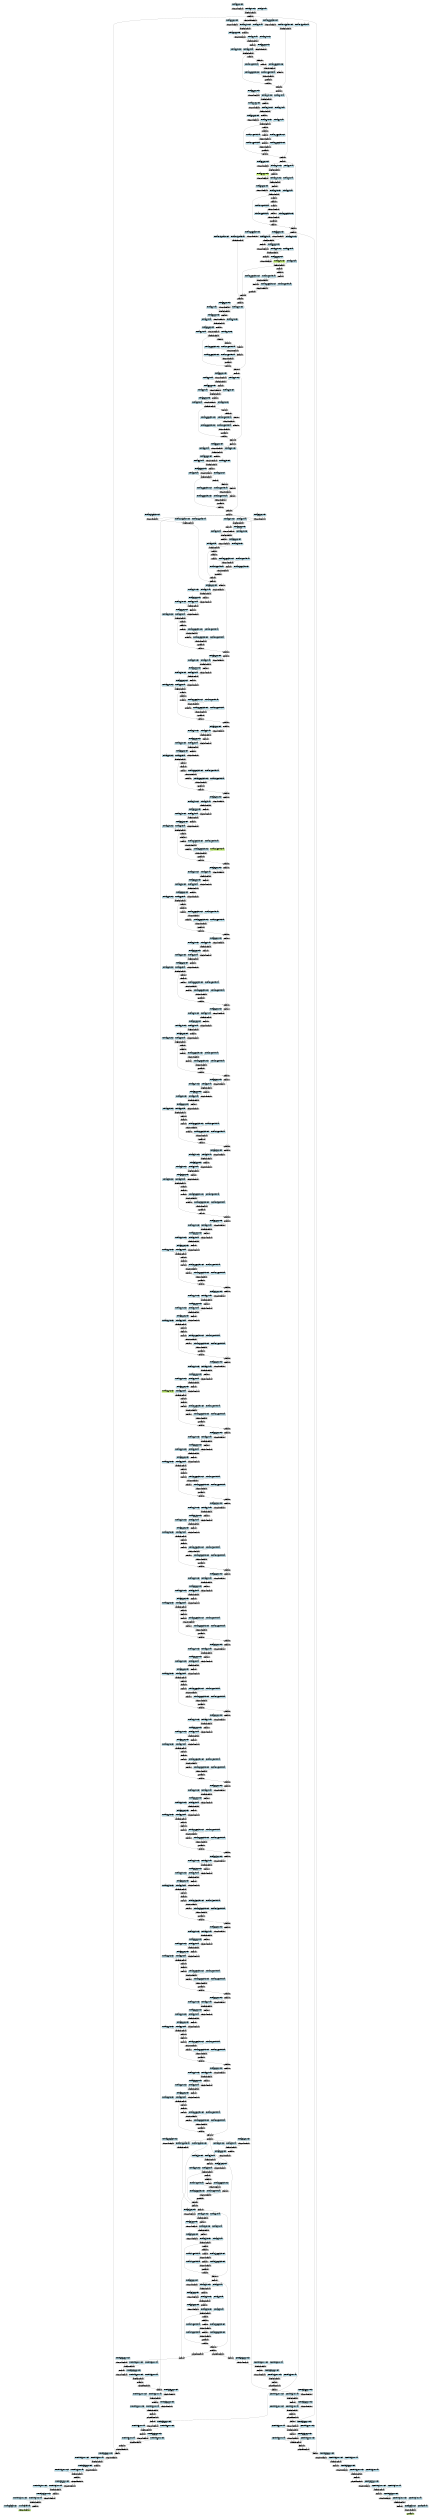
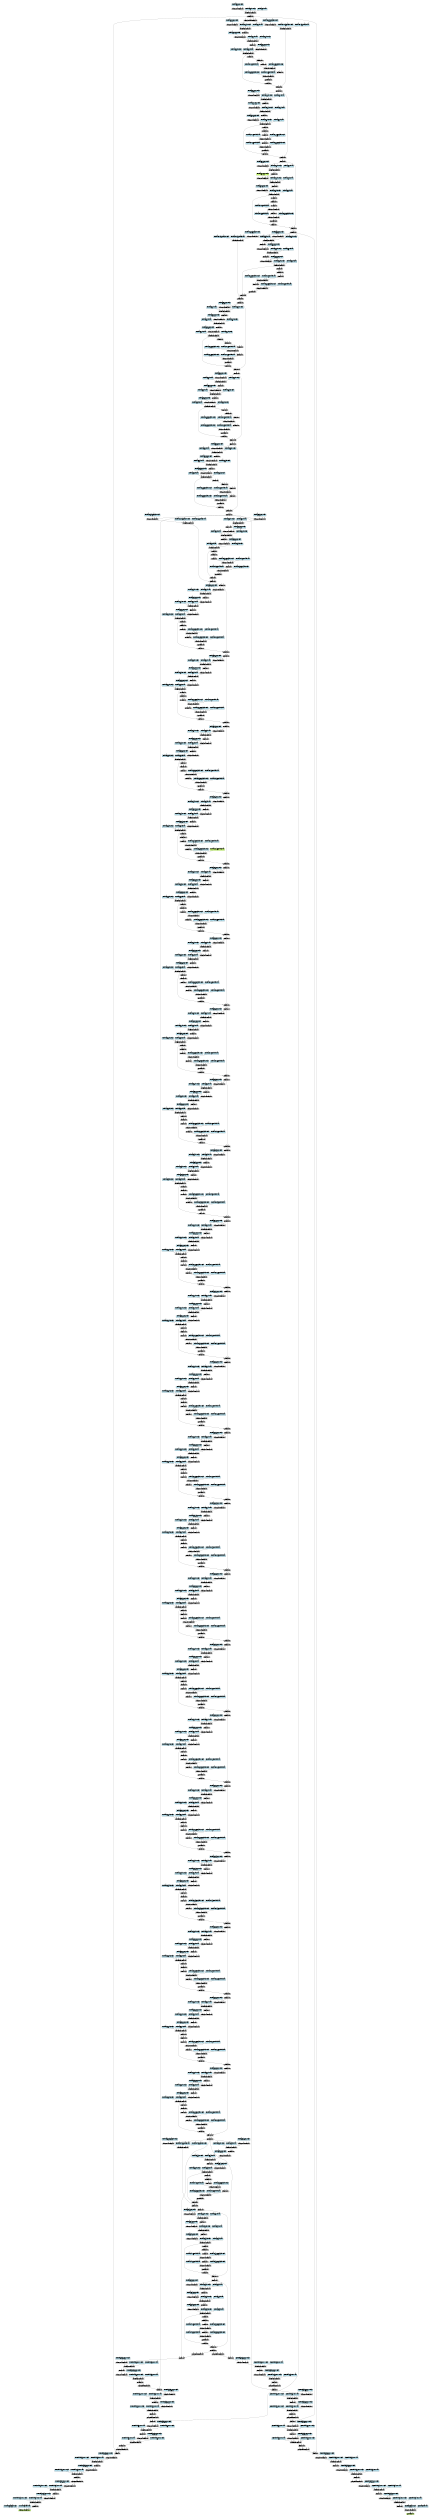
(279, 262) -> (279, 262)
(168, 1392) -> (168, 1392)
